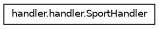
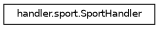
(79, 14) -> (79, 14)
